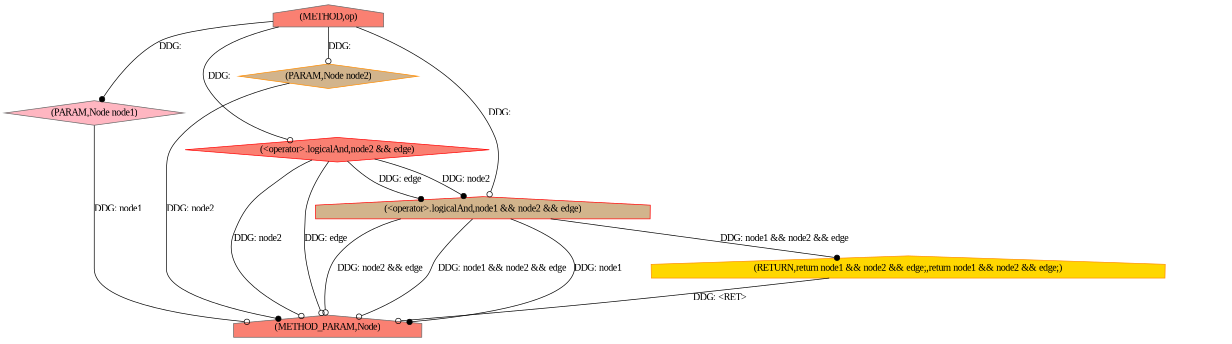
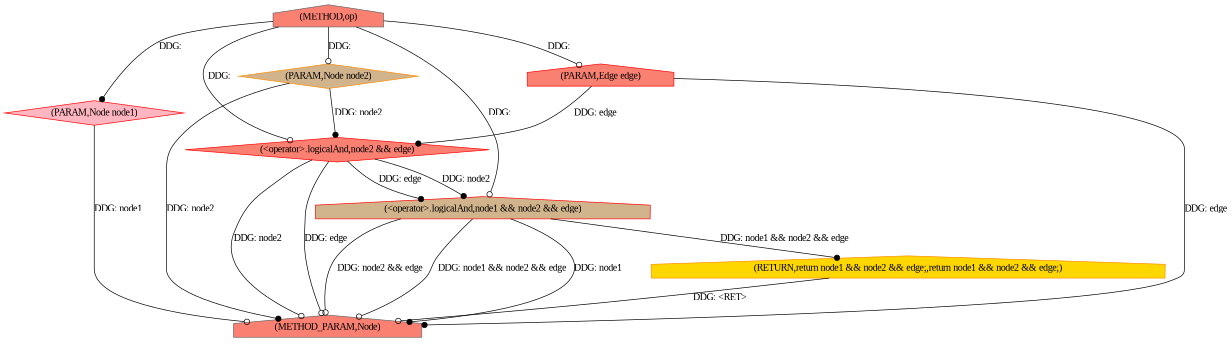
none -> (601, 76)
none -> (332, 110)
(94, 113) -> (94, 113)
